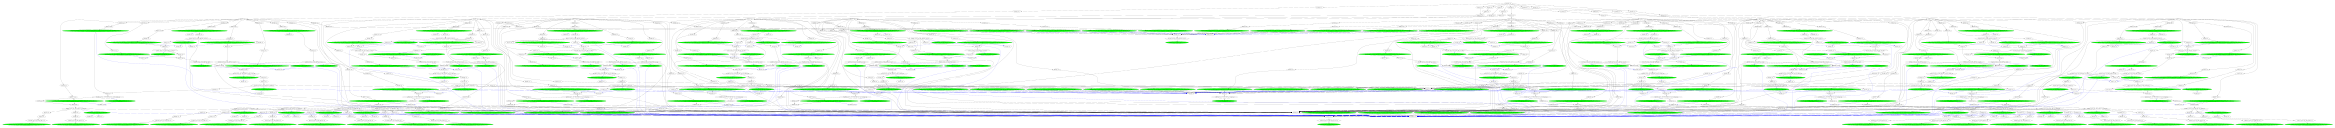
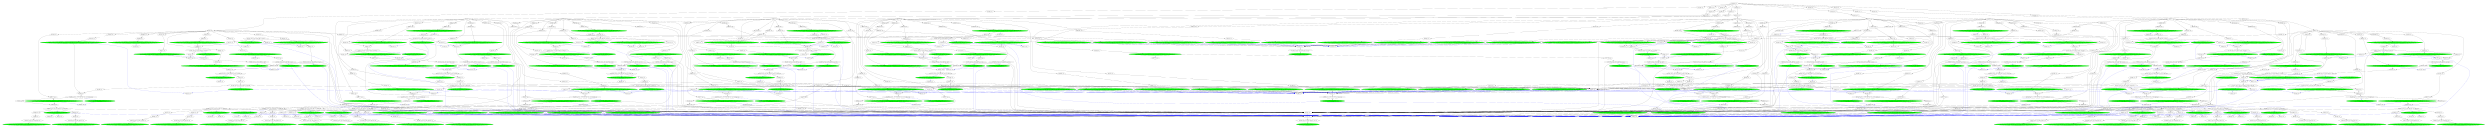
(199, 35) -> none
